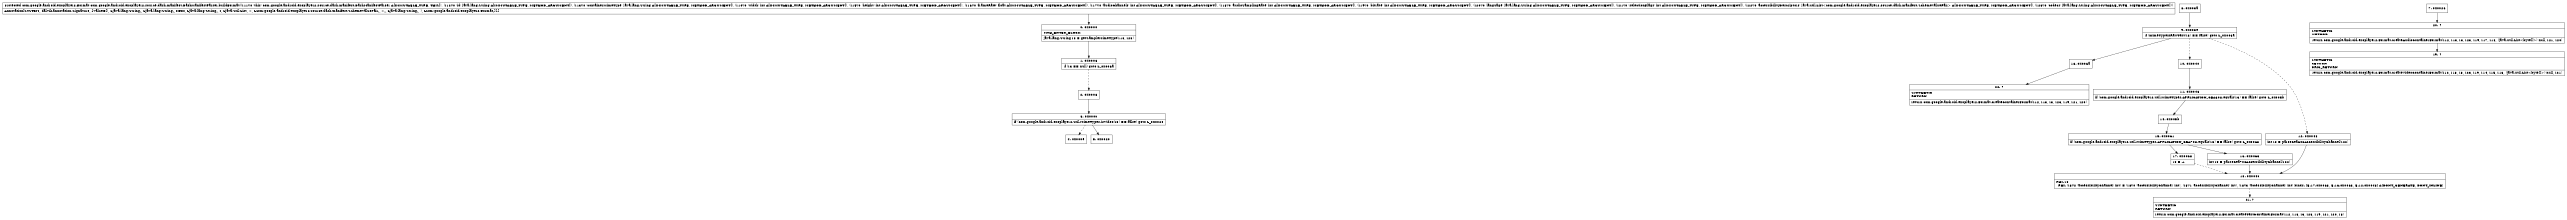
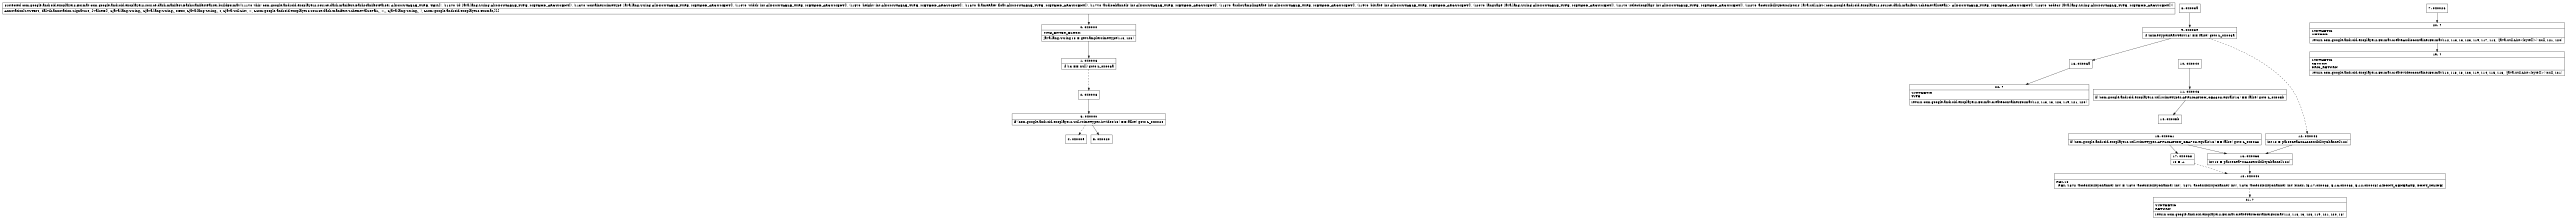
(2190, 48) -> none
(1919, 96) -> (1916, 96)
(2168, 128) -> none
(2298, 162) -> (2280, 149)
